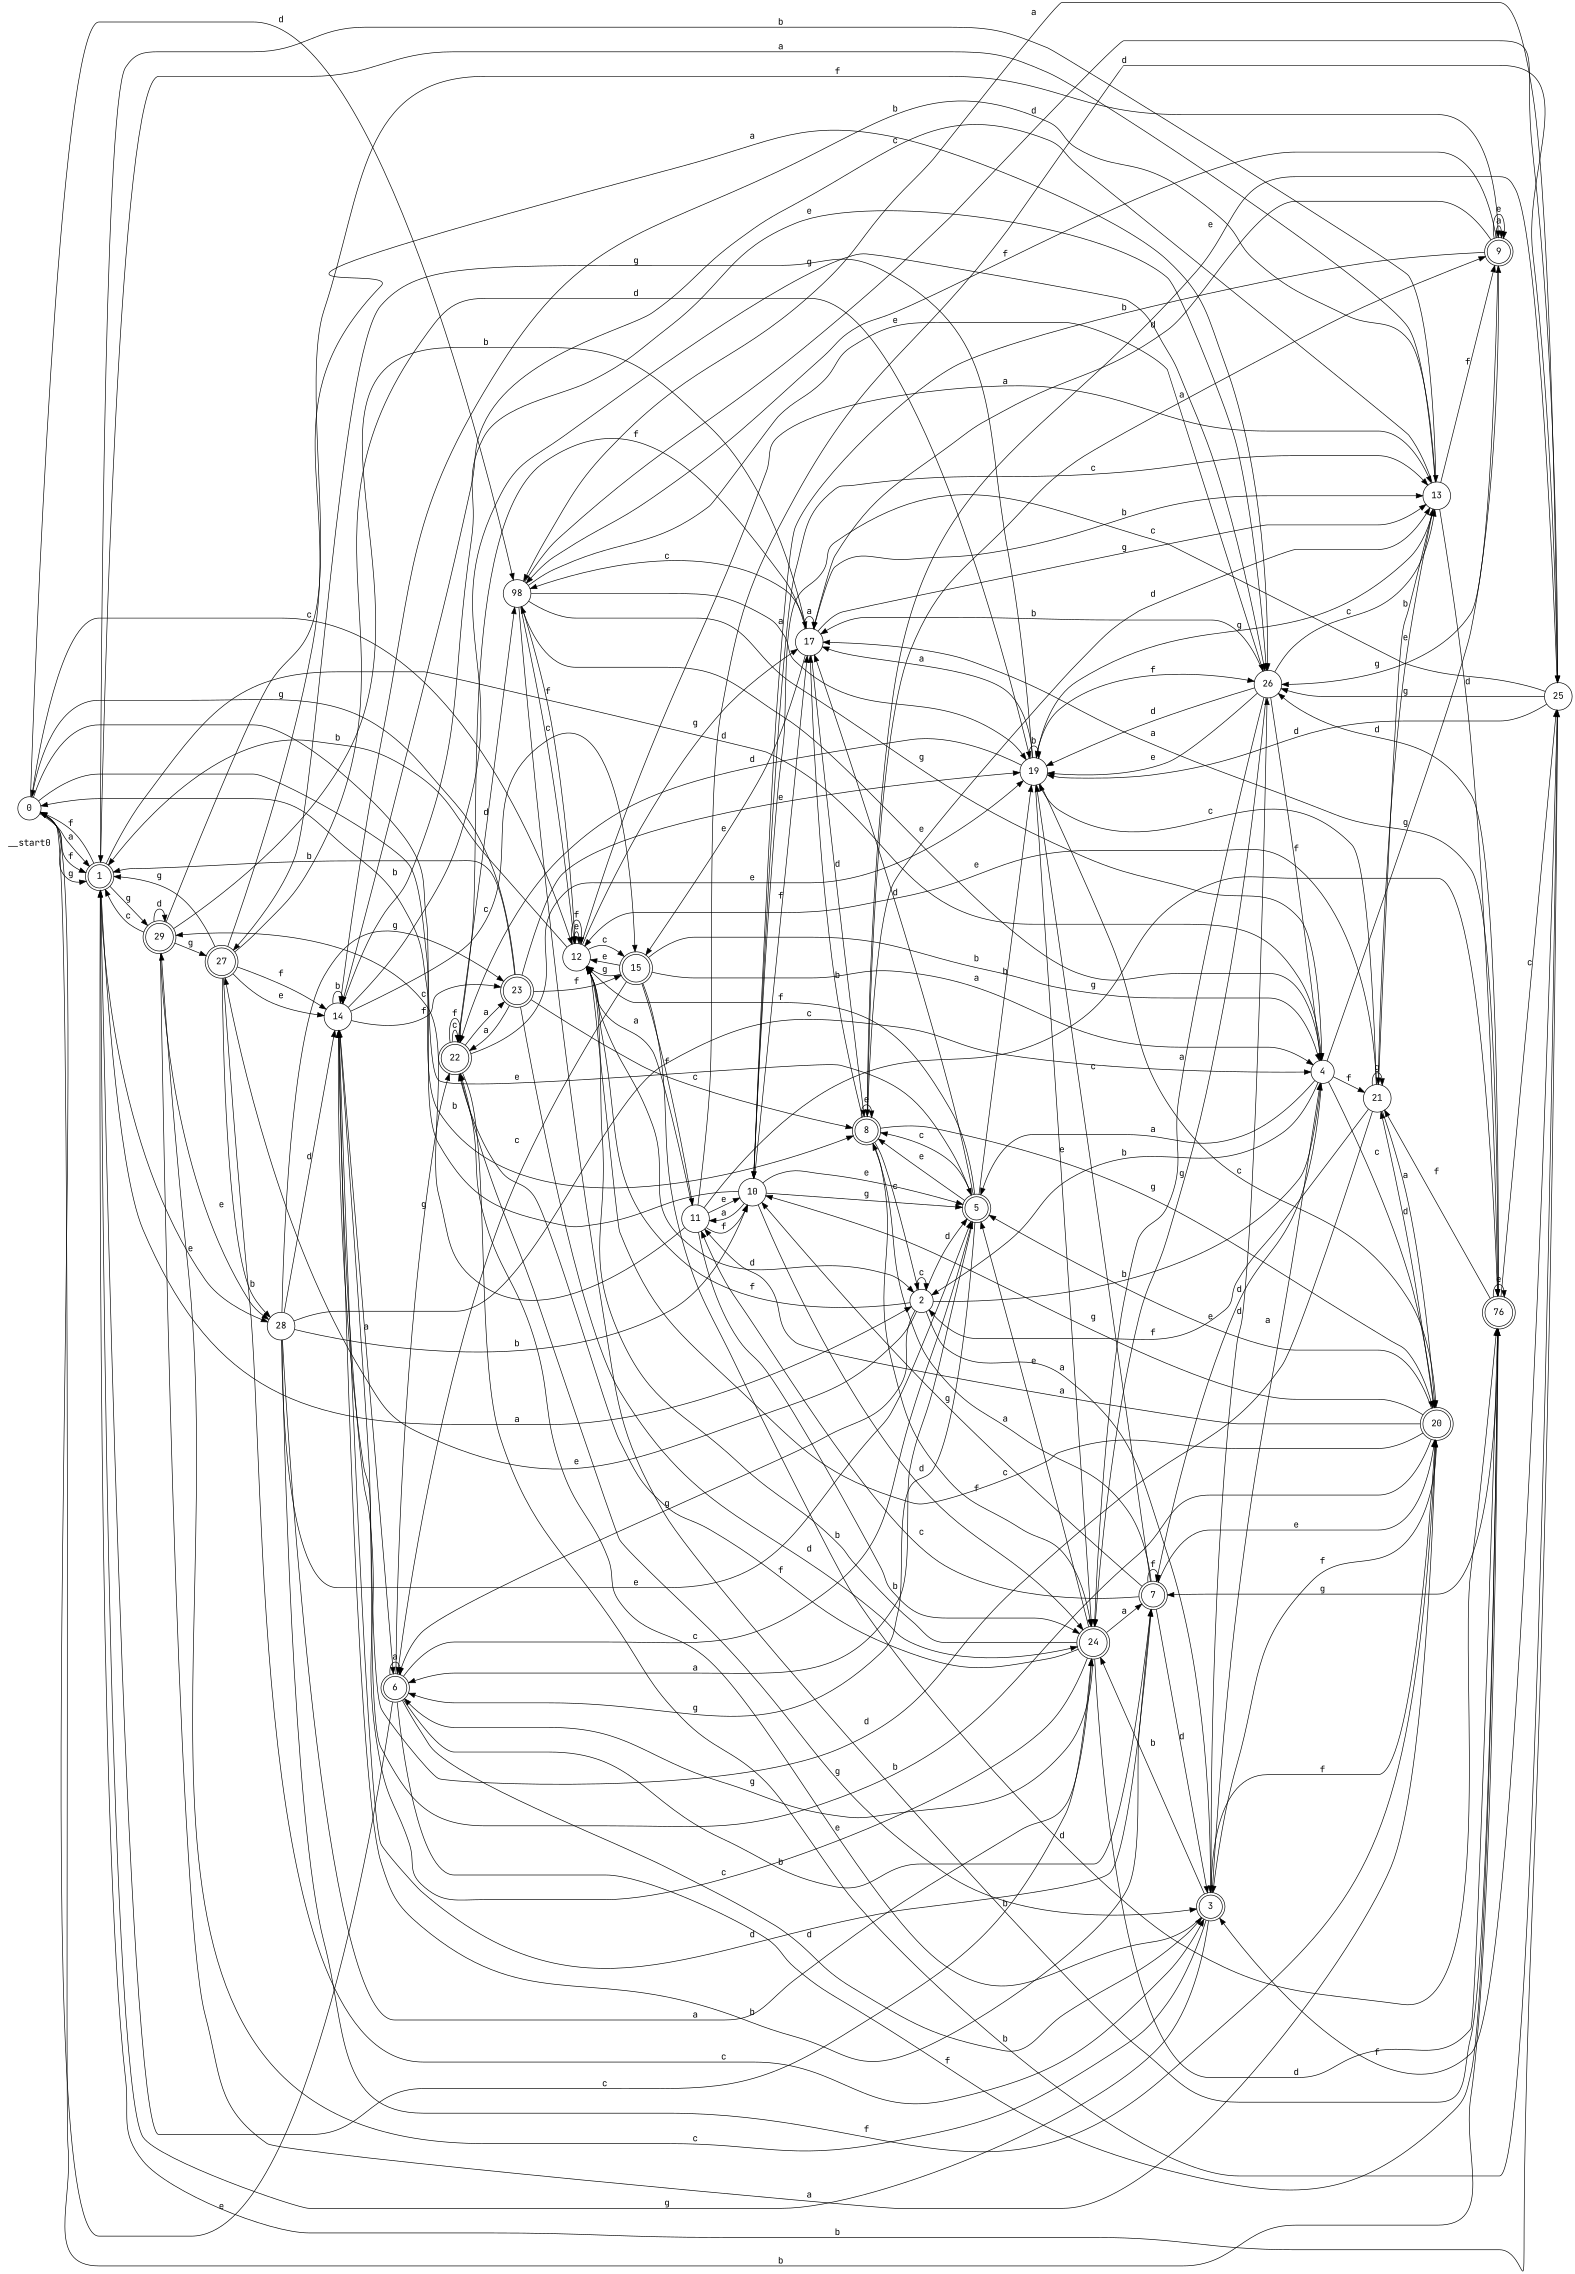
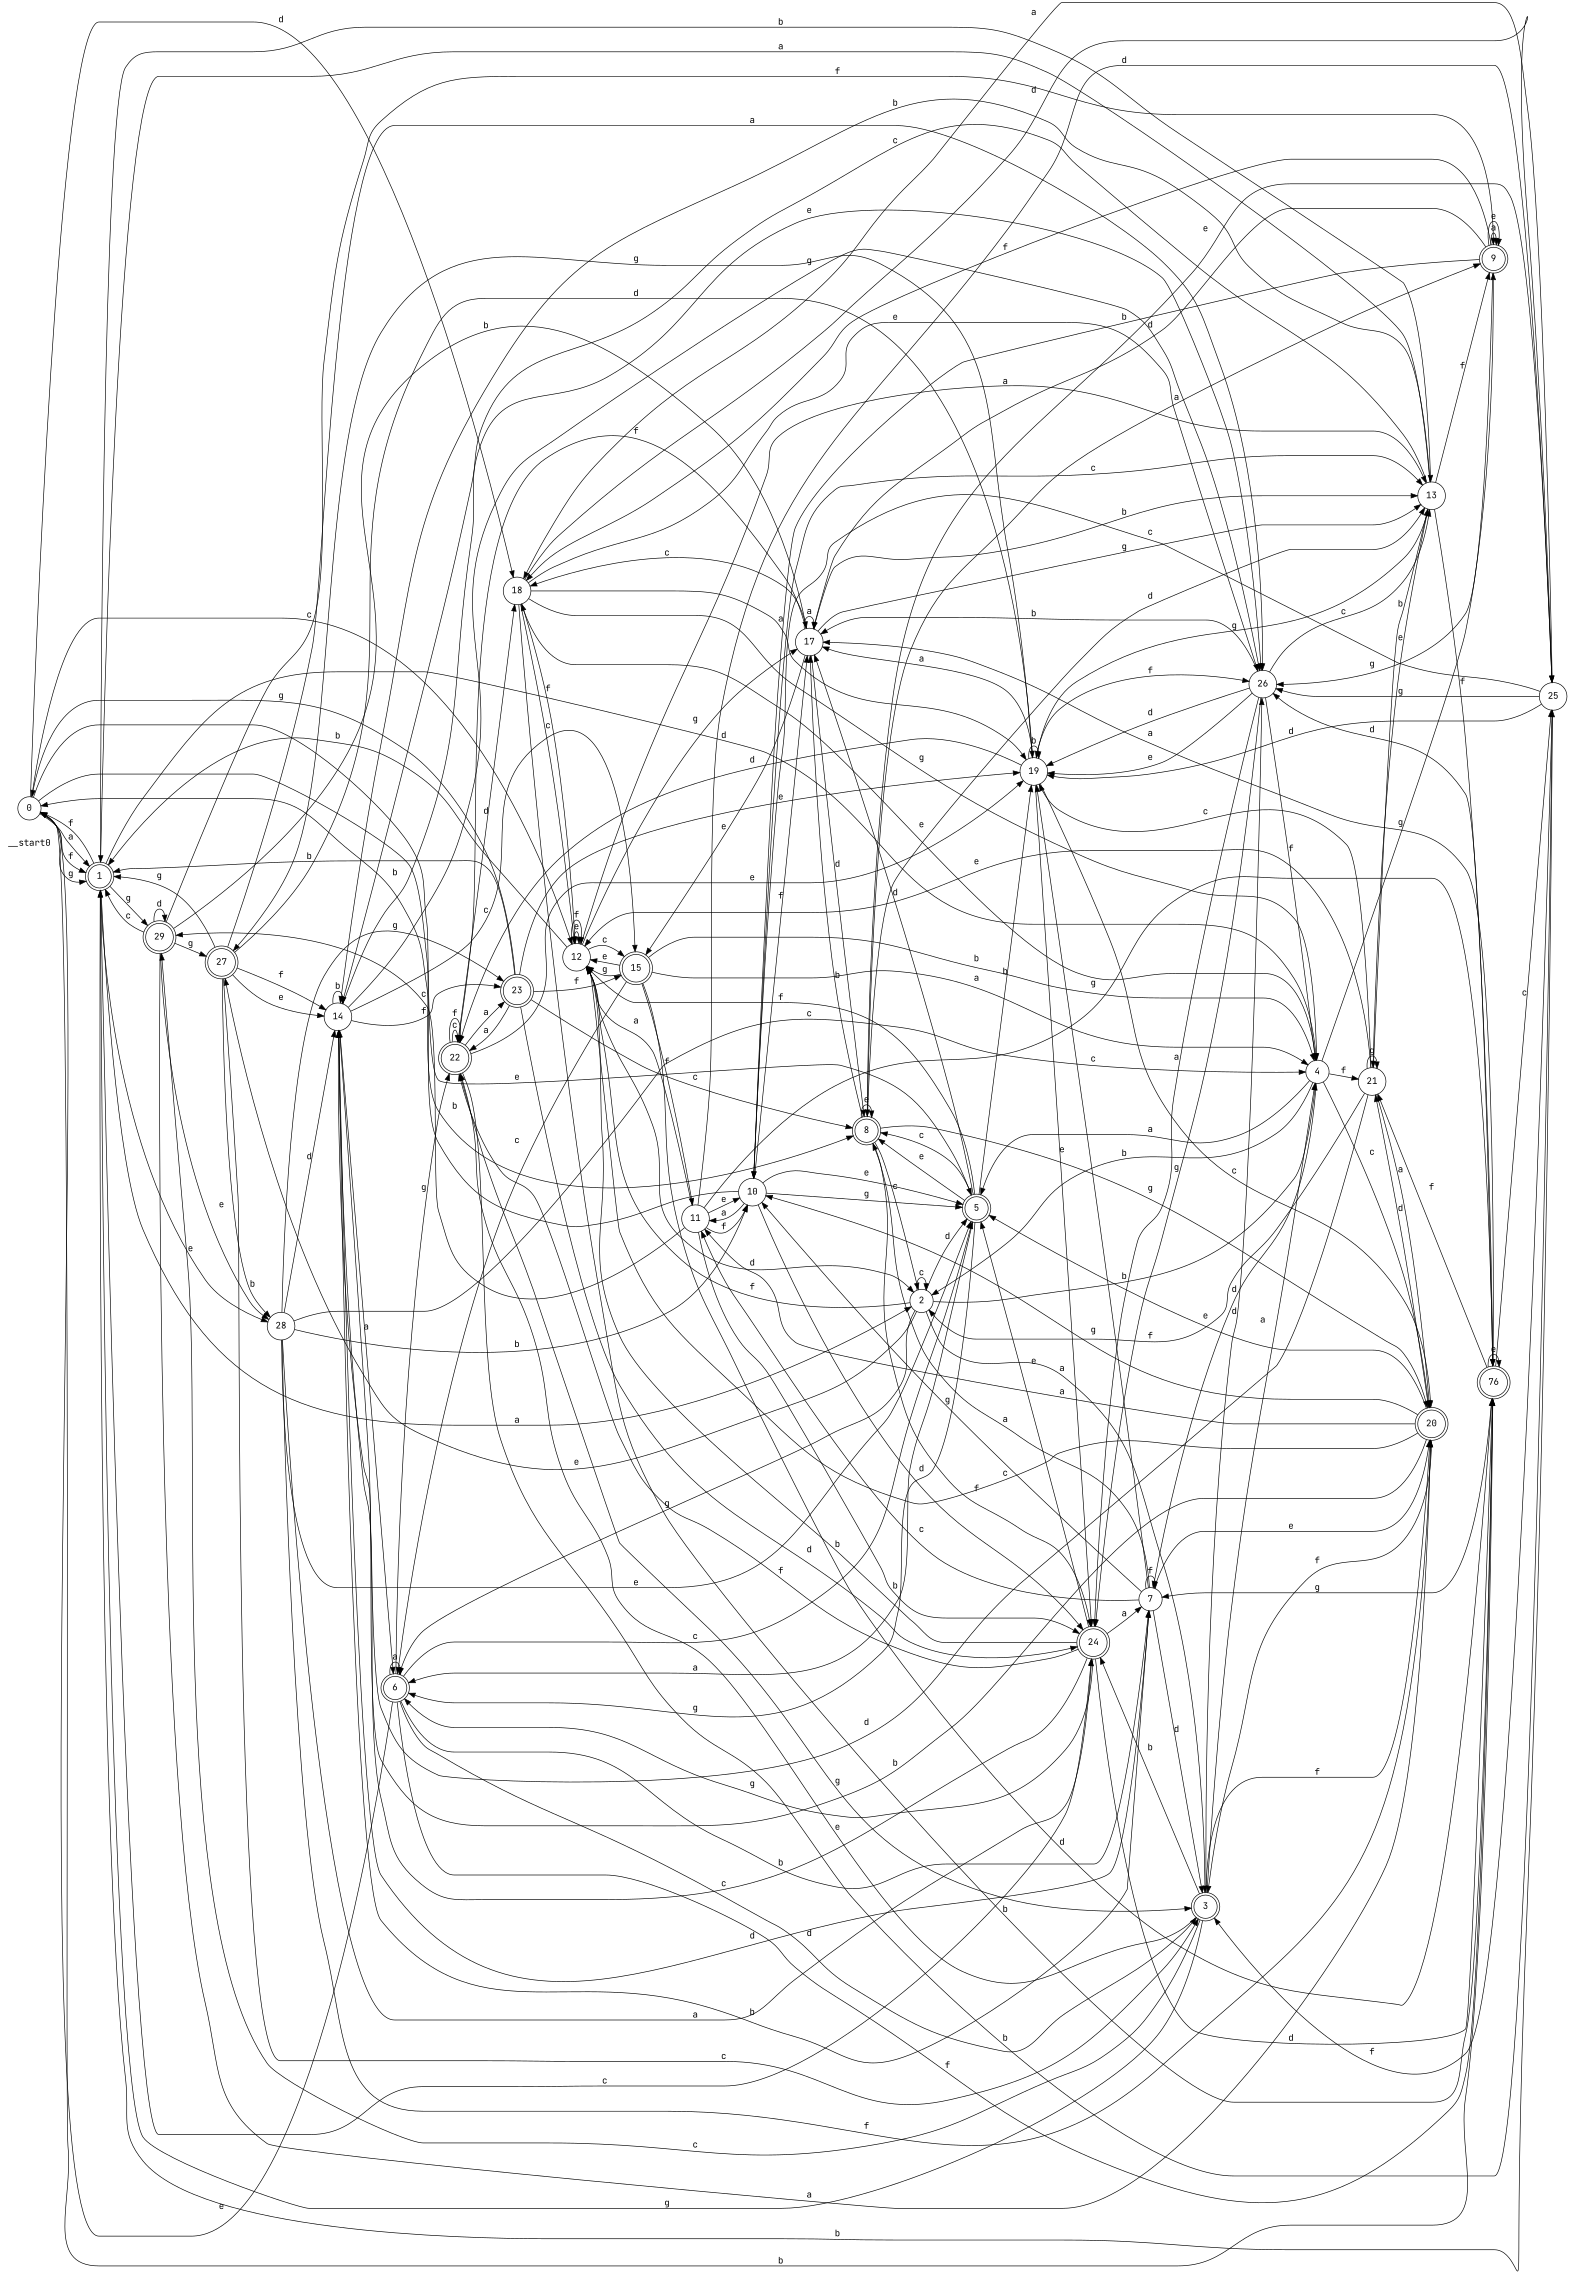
(517, 594) -> (517, 591)
(1468, 682) -> (1463, 682)
(1153, 1595) -> (1151, 1599)
